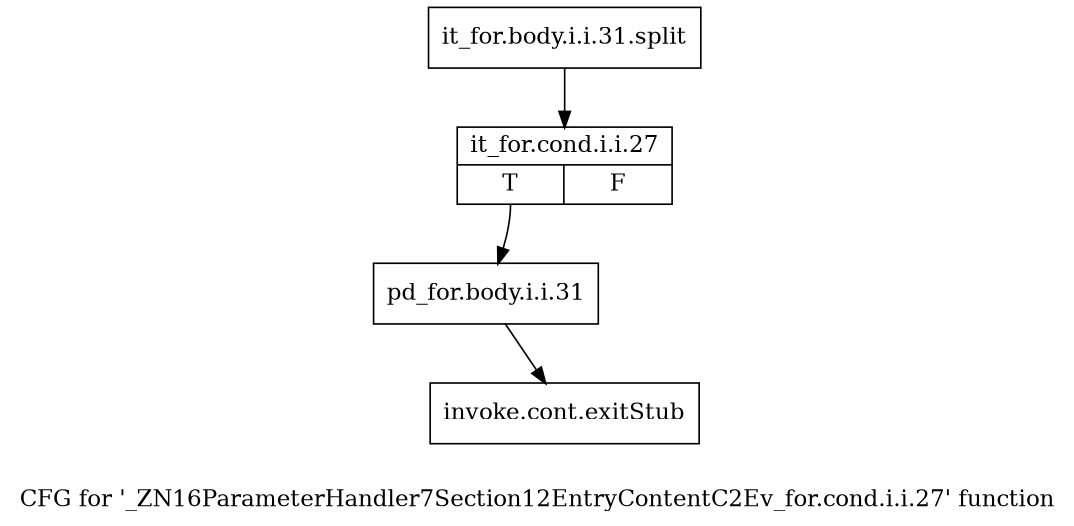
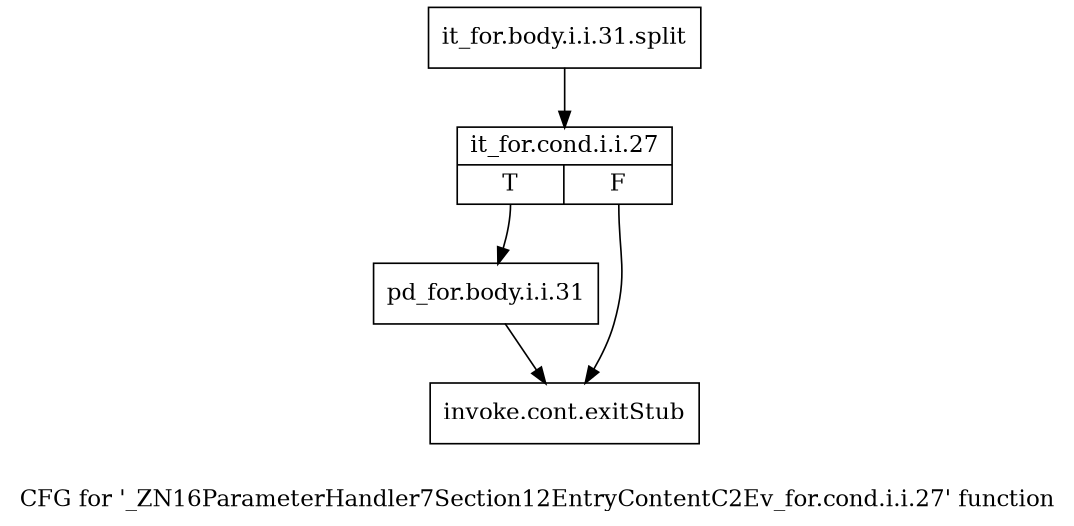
none -> (621, 289)
